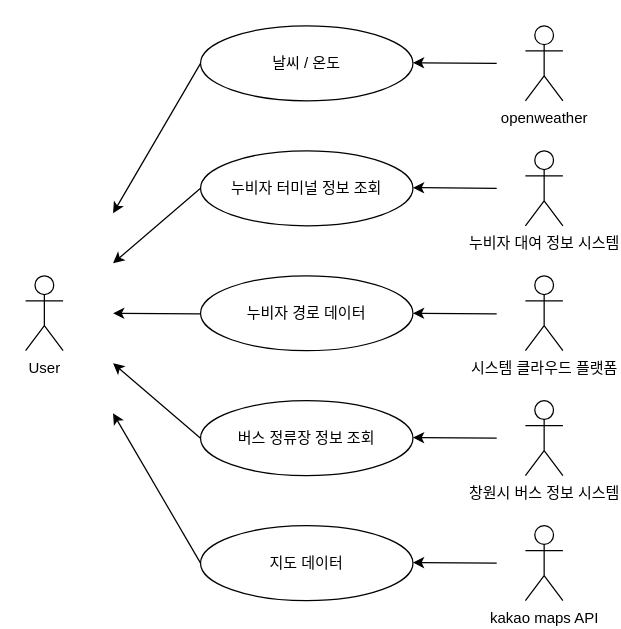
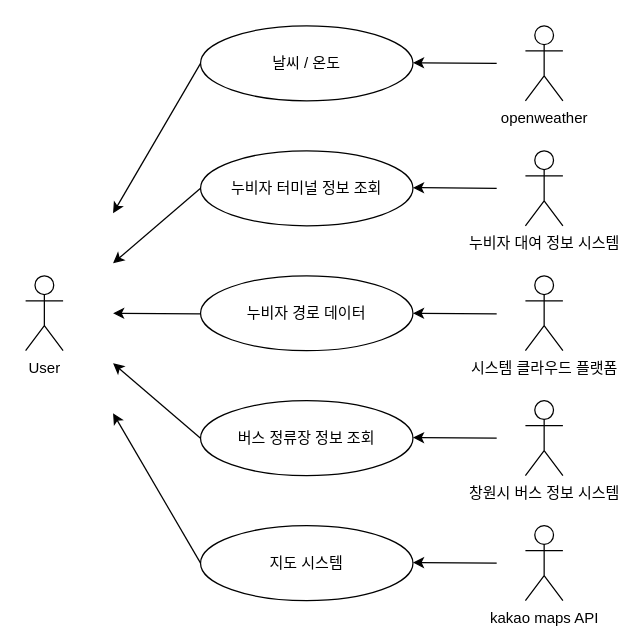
(307, 563) -> (307, 563)
